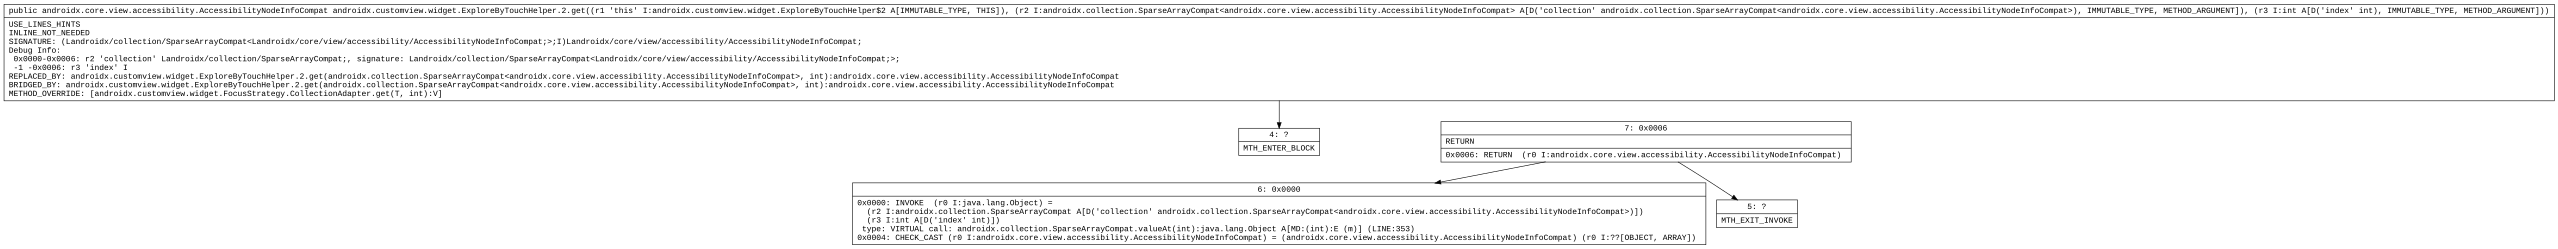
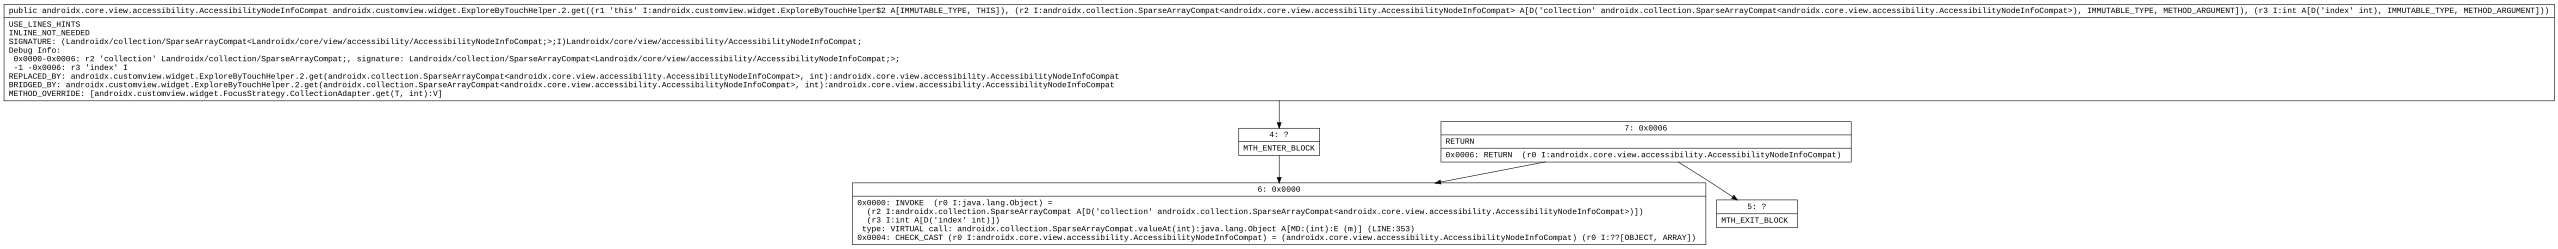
none -> (1279, 166)
(1757, 220) -> (1755, 220)
